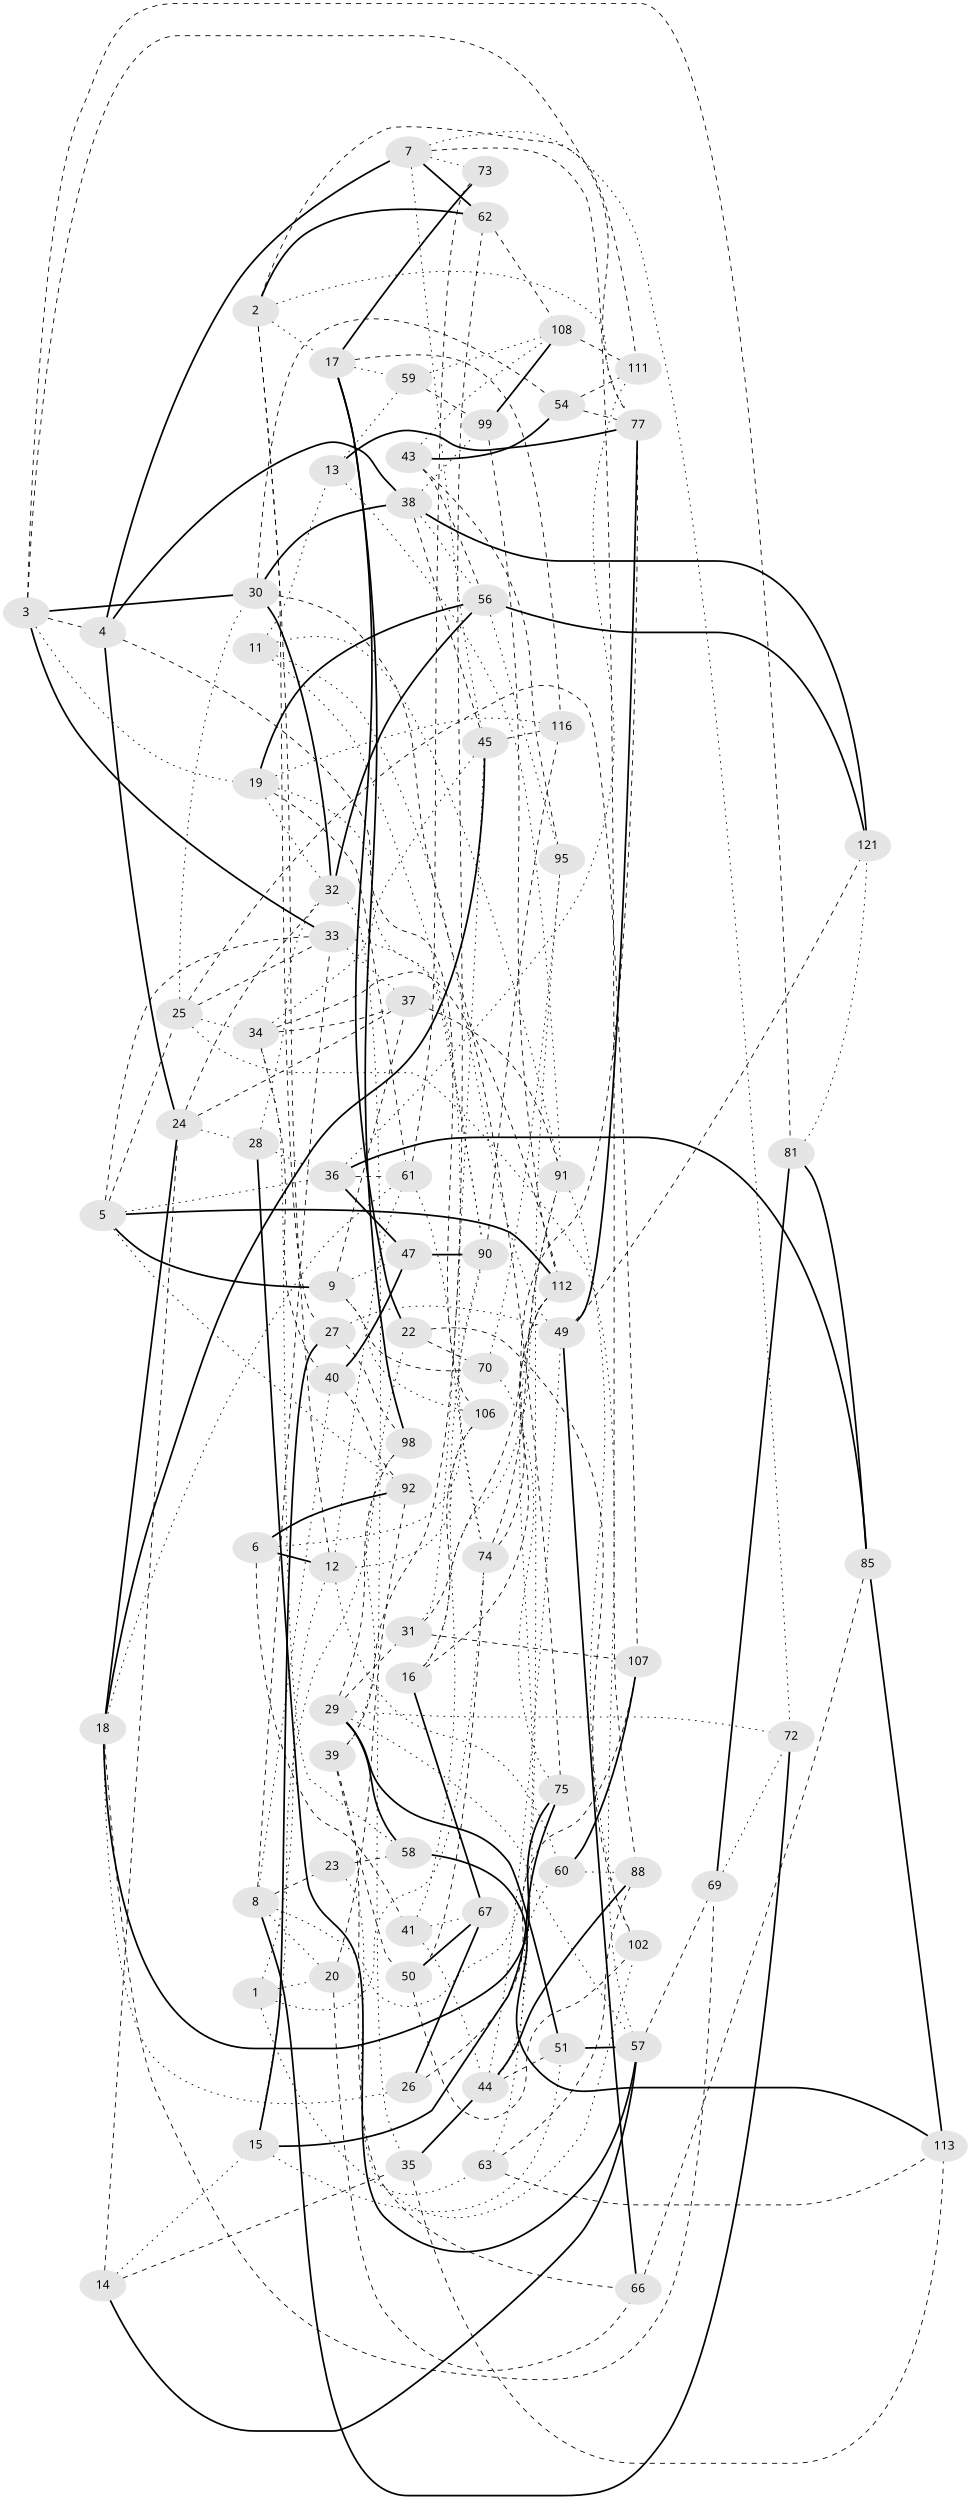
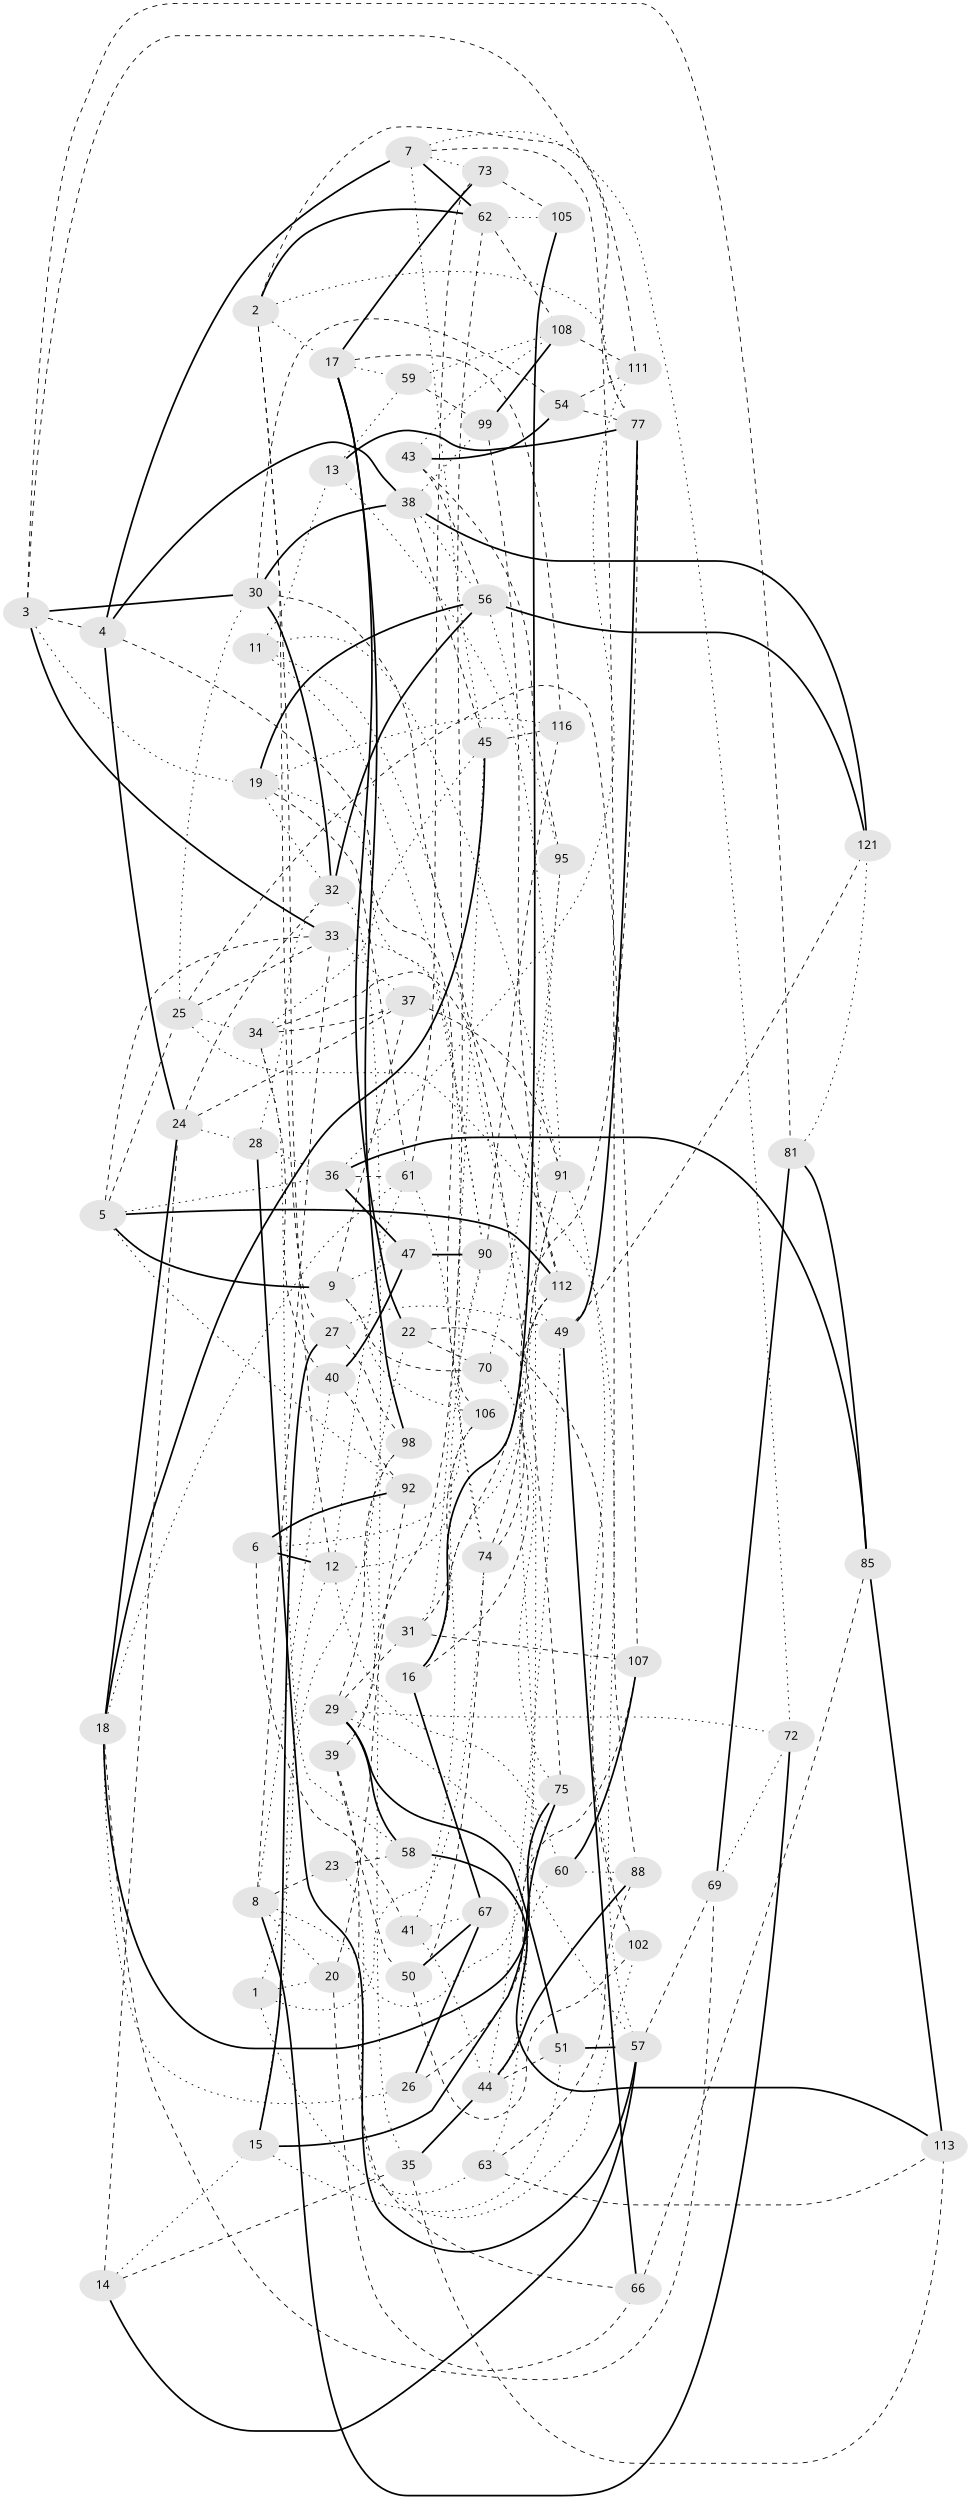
none -> (562, 218)
